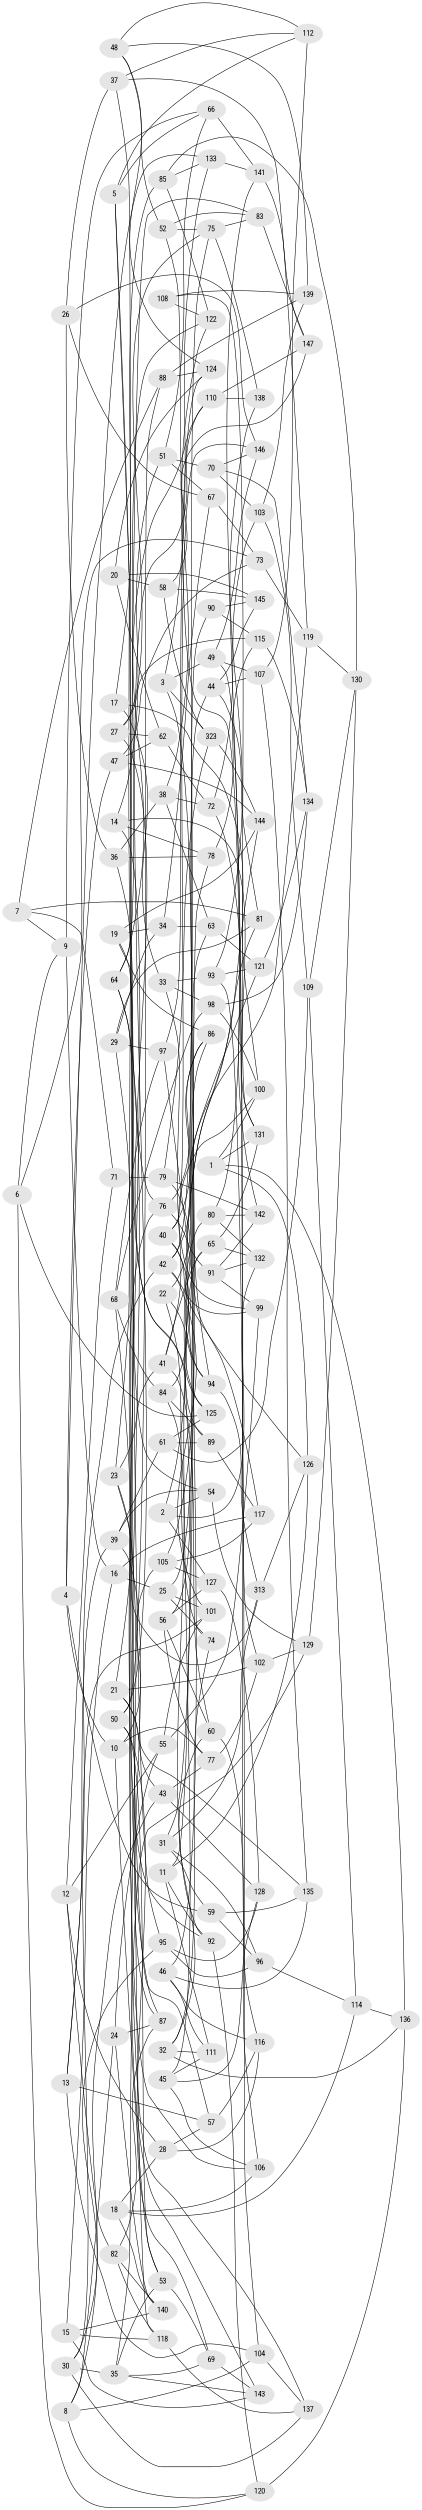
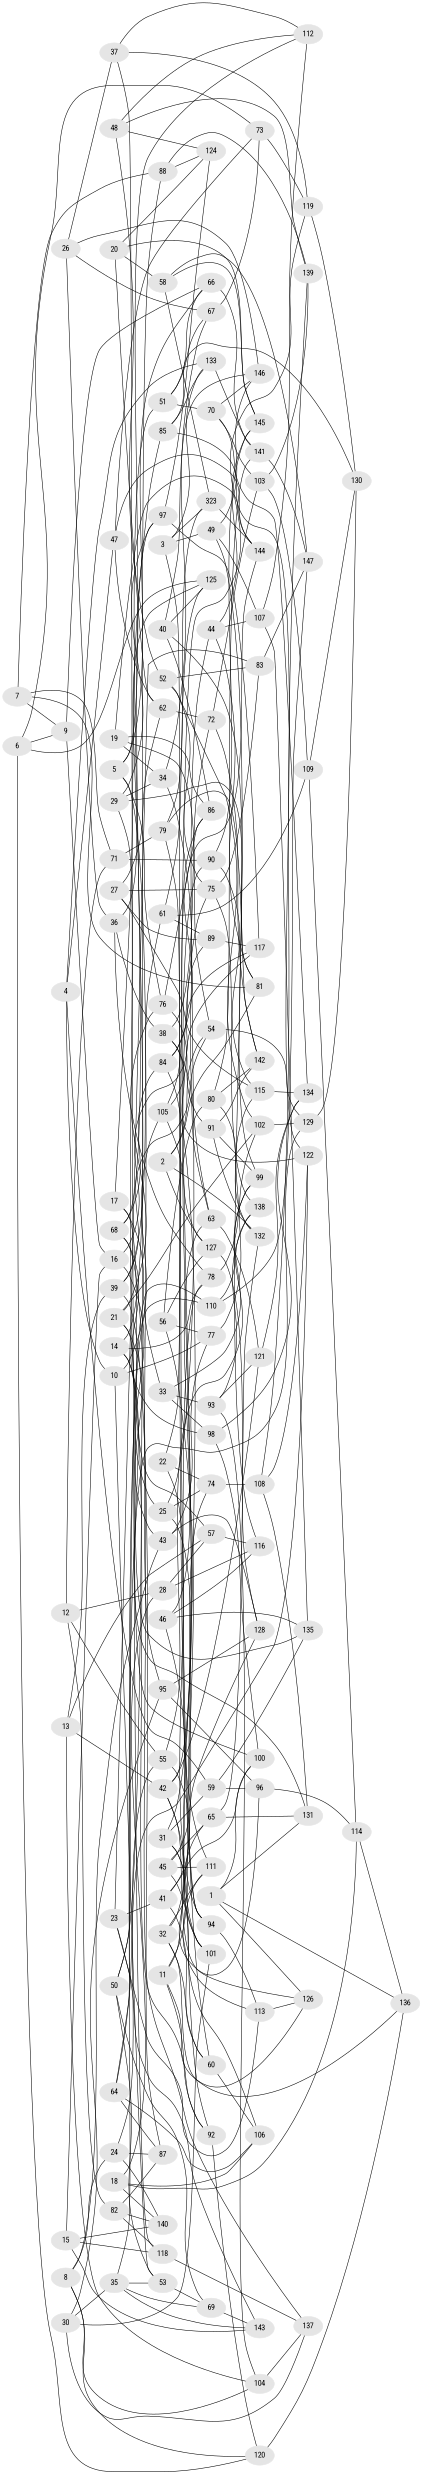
none -> (163, 860)
none -> (234, 1484)
(260, 1591) -> (260, 2012)
